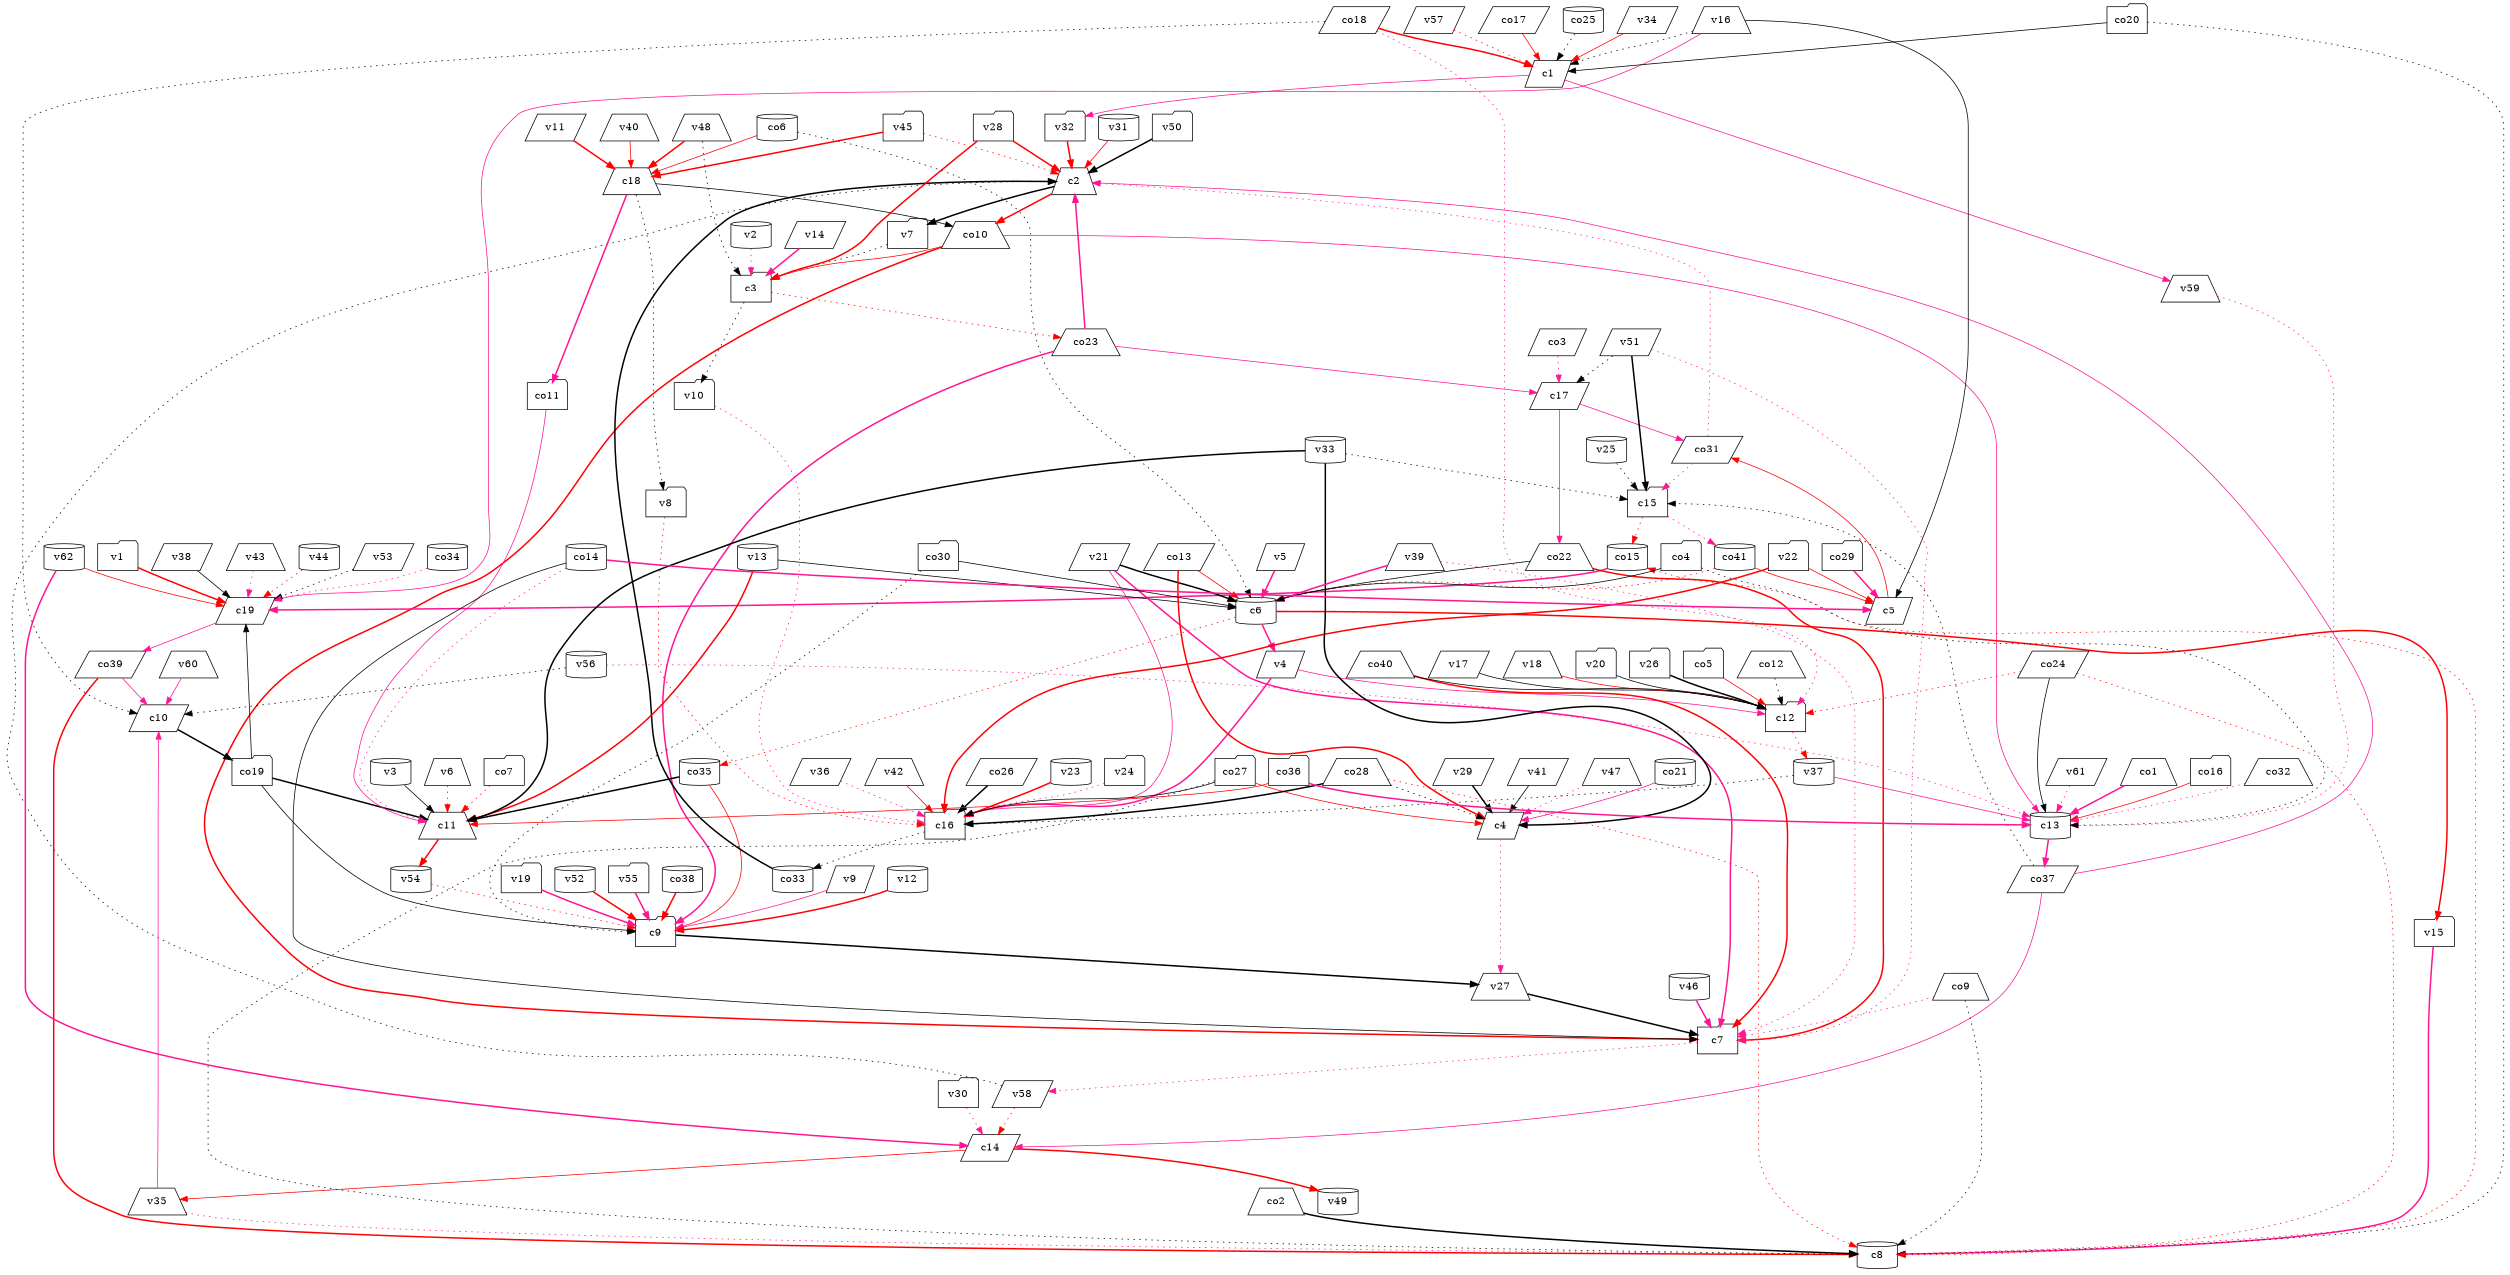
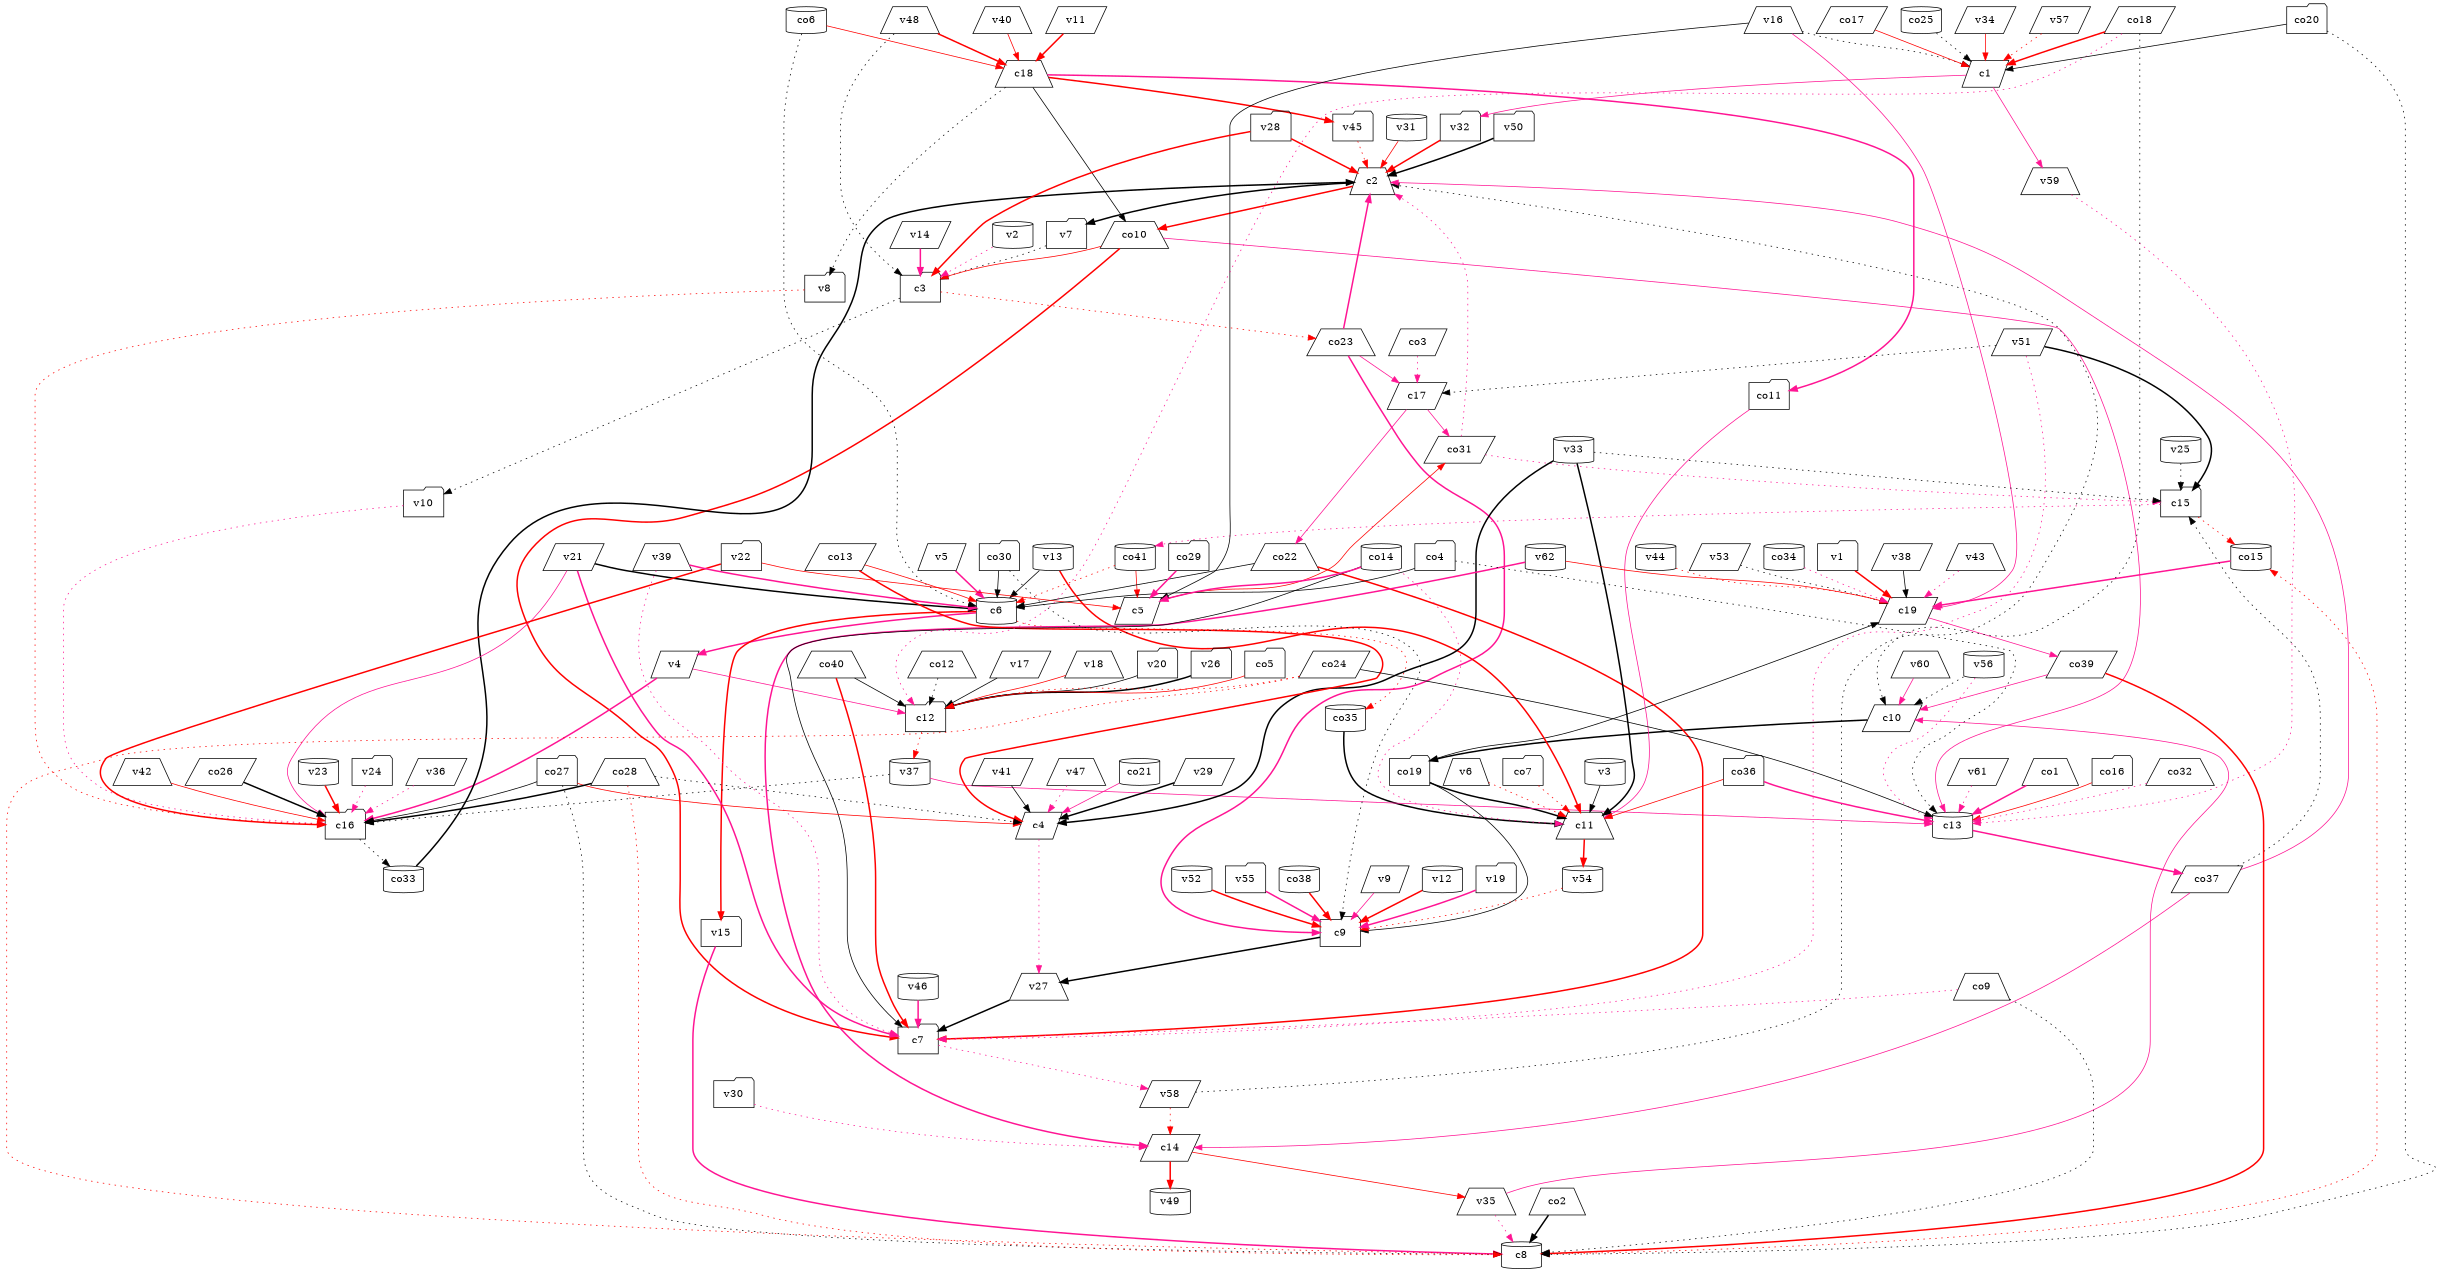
(772, 154) -> (1187, 96)
(741, 867) -> none
